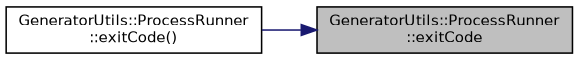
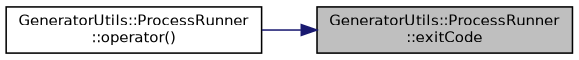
(134, 30) -> (134, 30)
